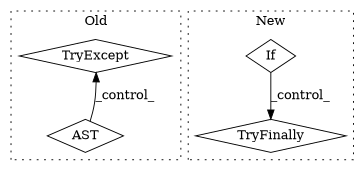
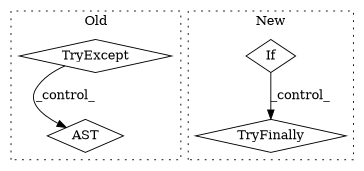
(95, 102) -> (34, 93)
